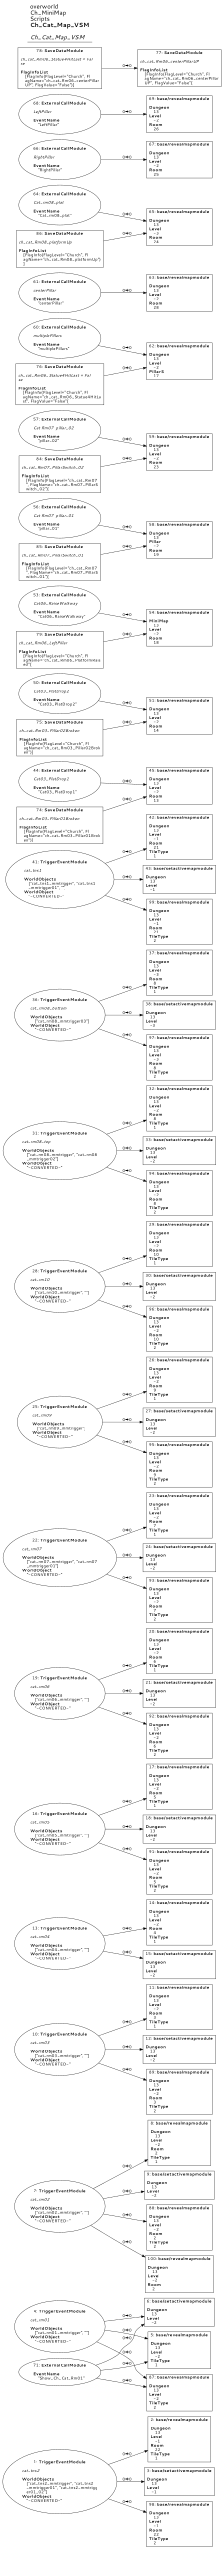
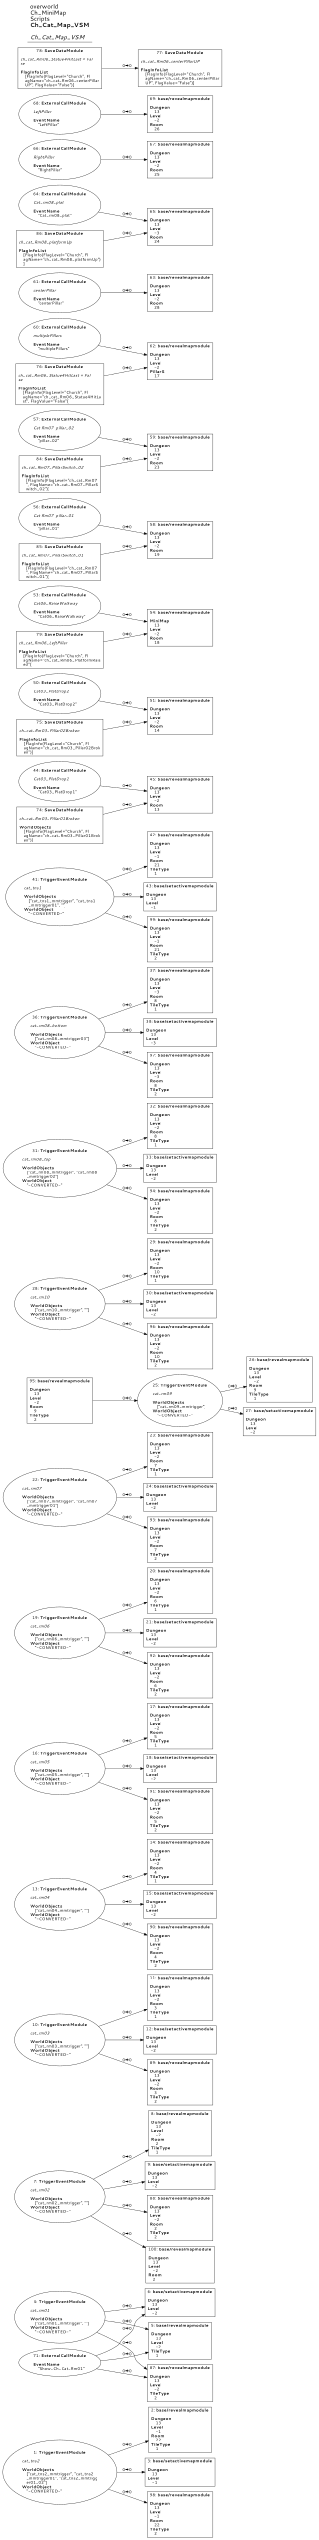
(155, 542) -> (156, 542)
(33, 827) -> (35, 827)
(120, 1443) -> (114, 1401)
none -> (180, 1947)
